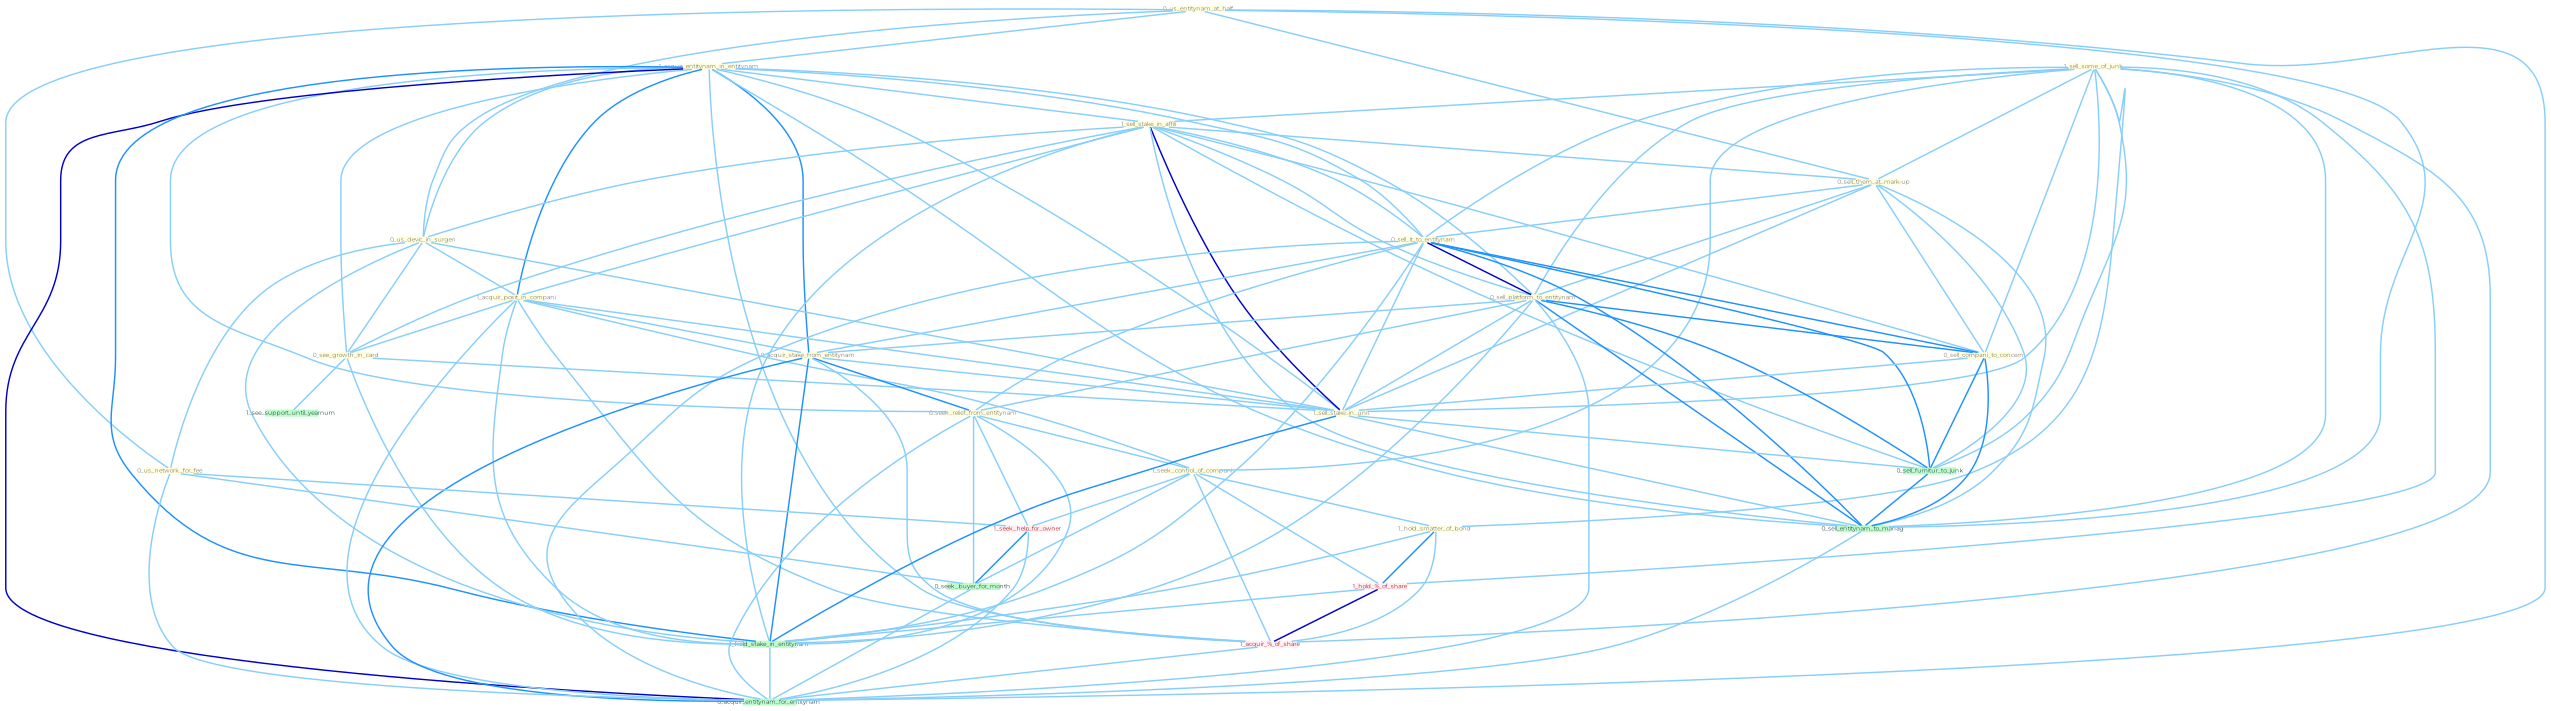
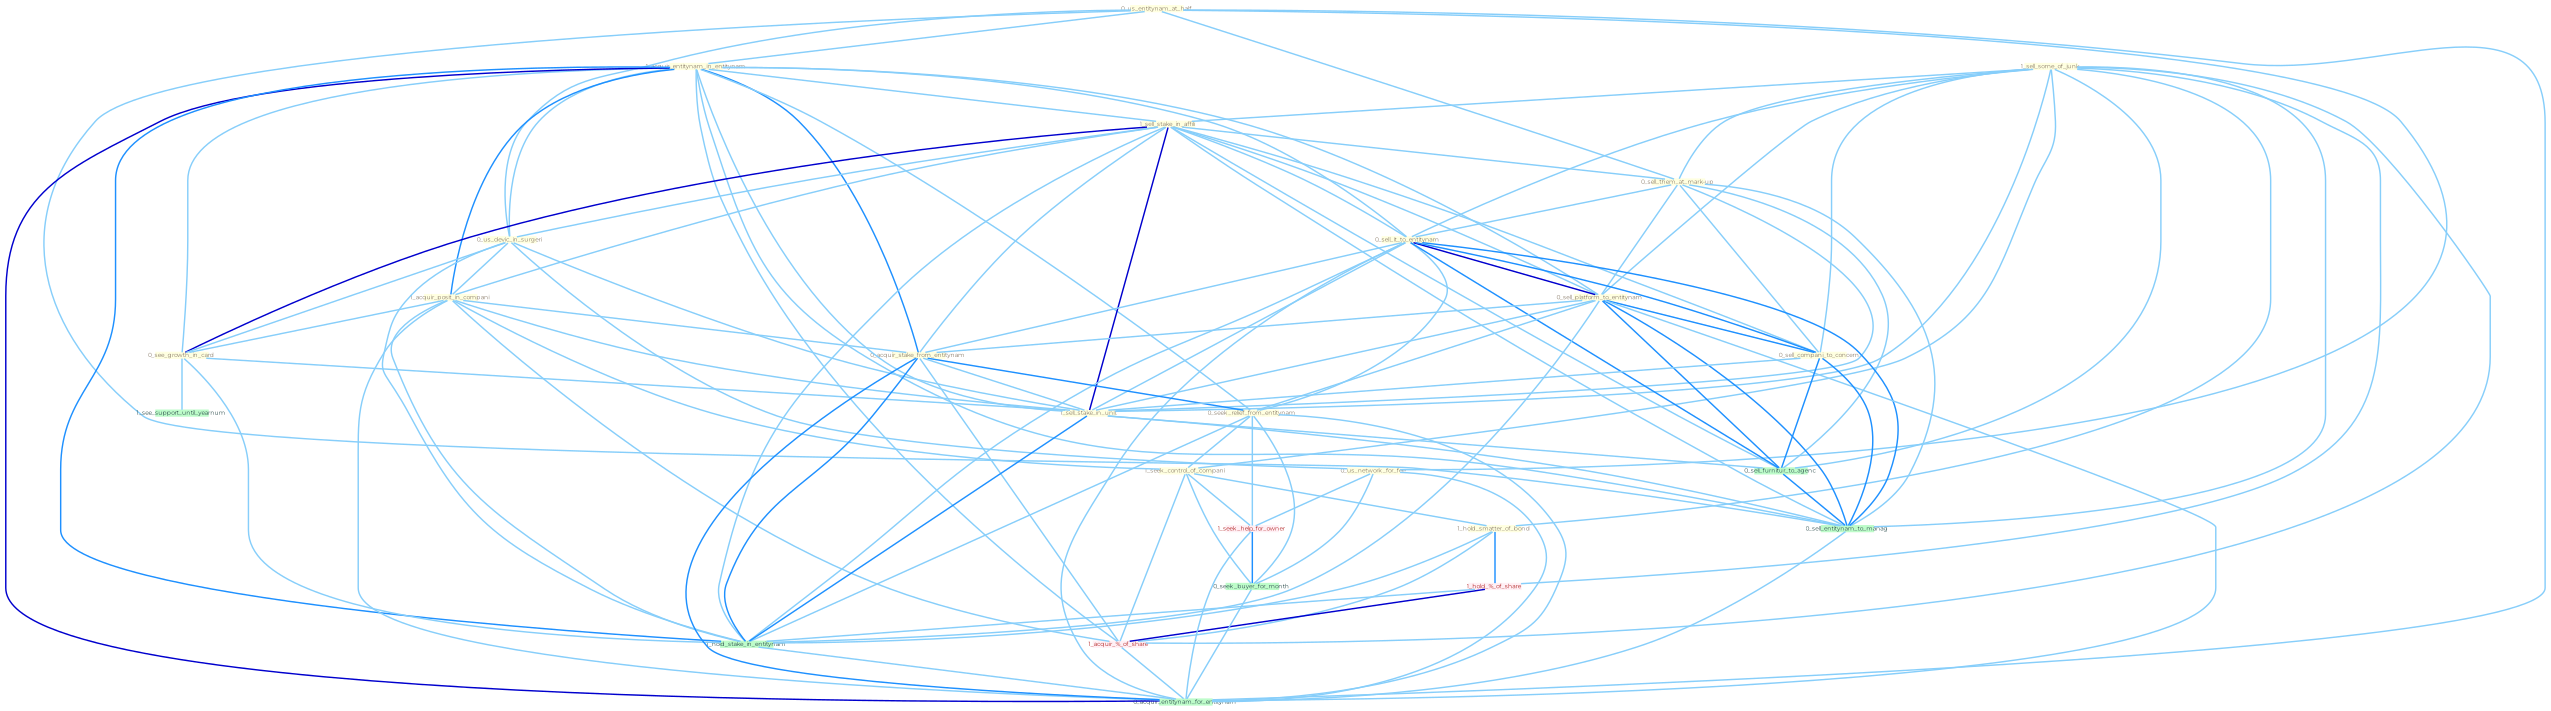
(739, 216) -> (654, 193)
none -> (1031, 227)
(1930, 471) -> (1781, 471)
(1296, 534) -> none
